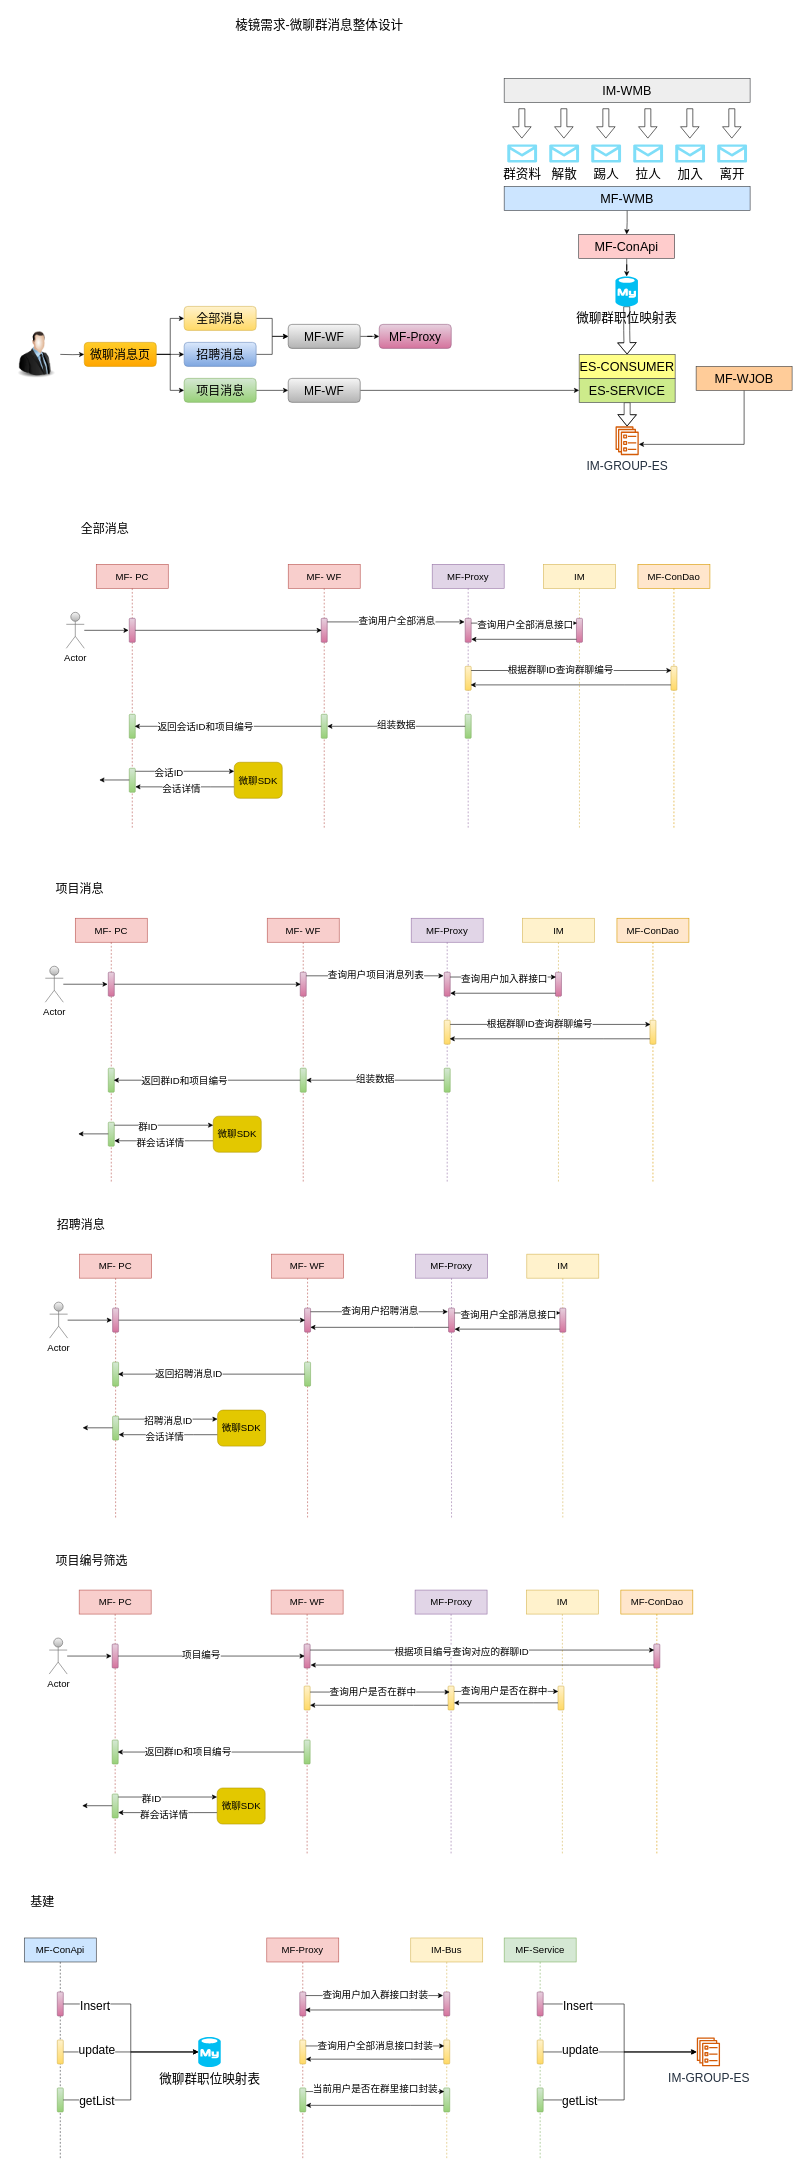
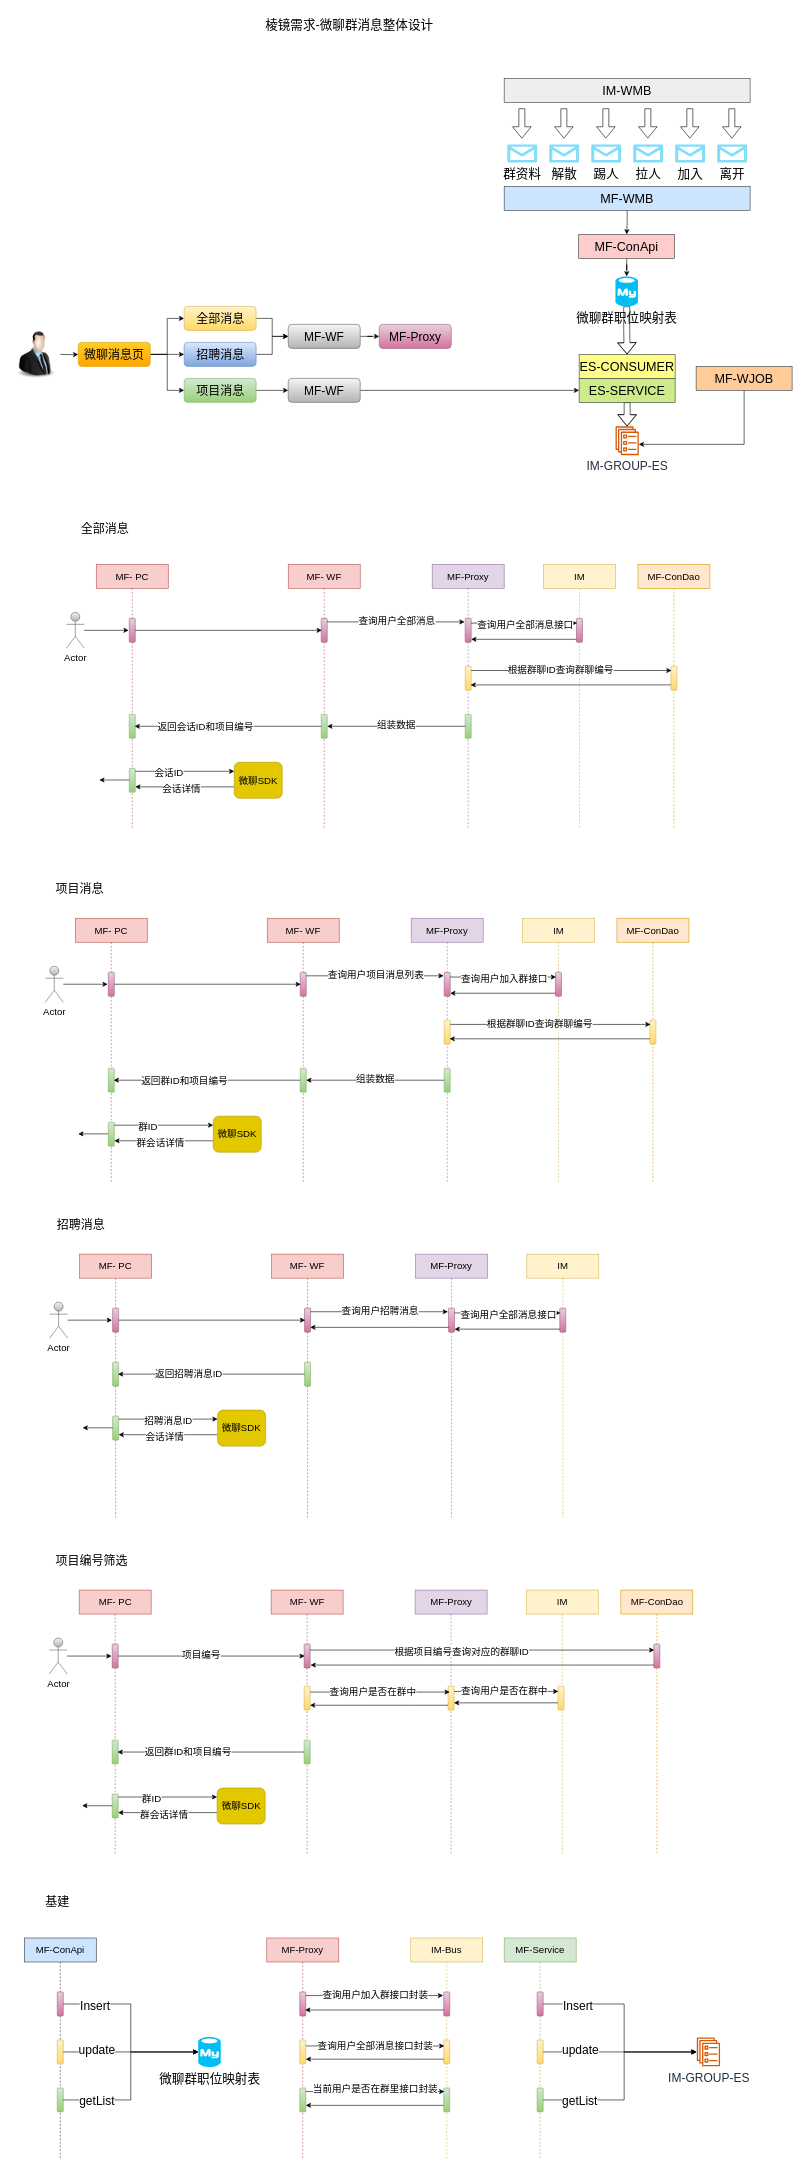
(320, 24) -> (350, 24)
(120, 354) -> (114, 354)
(42, 1902) -> (57, 1902)
